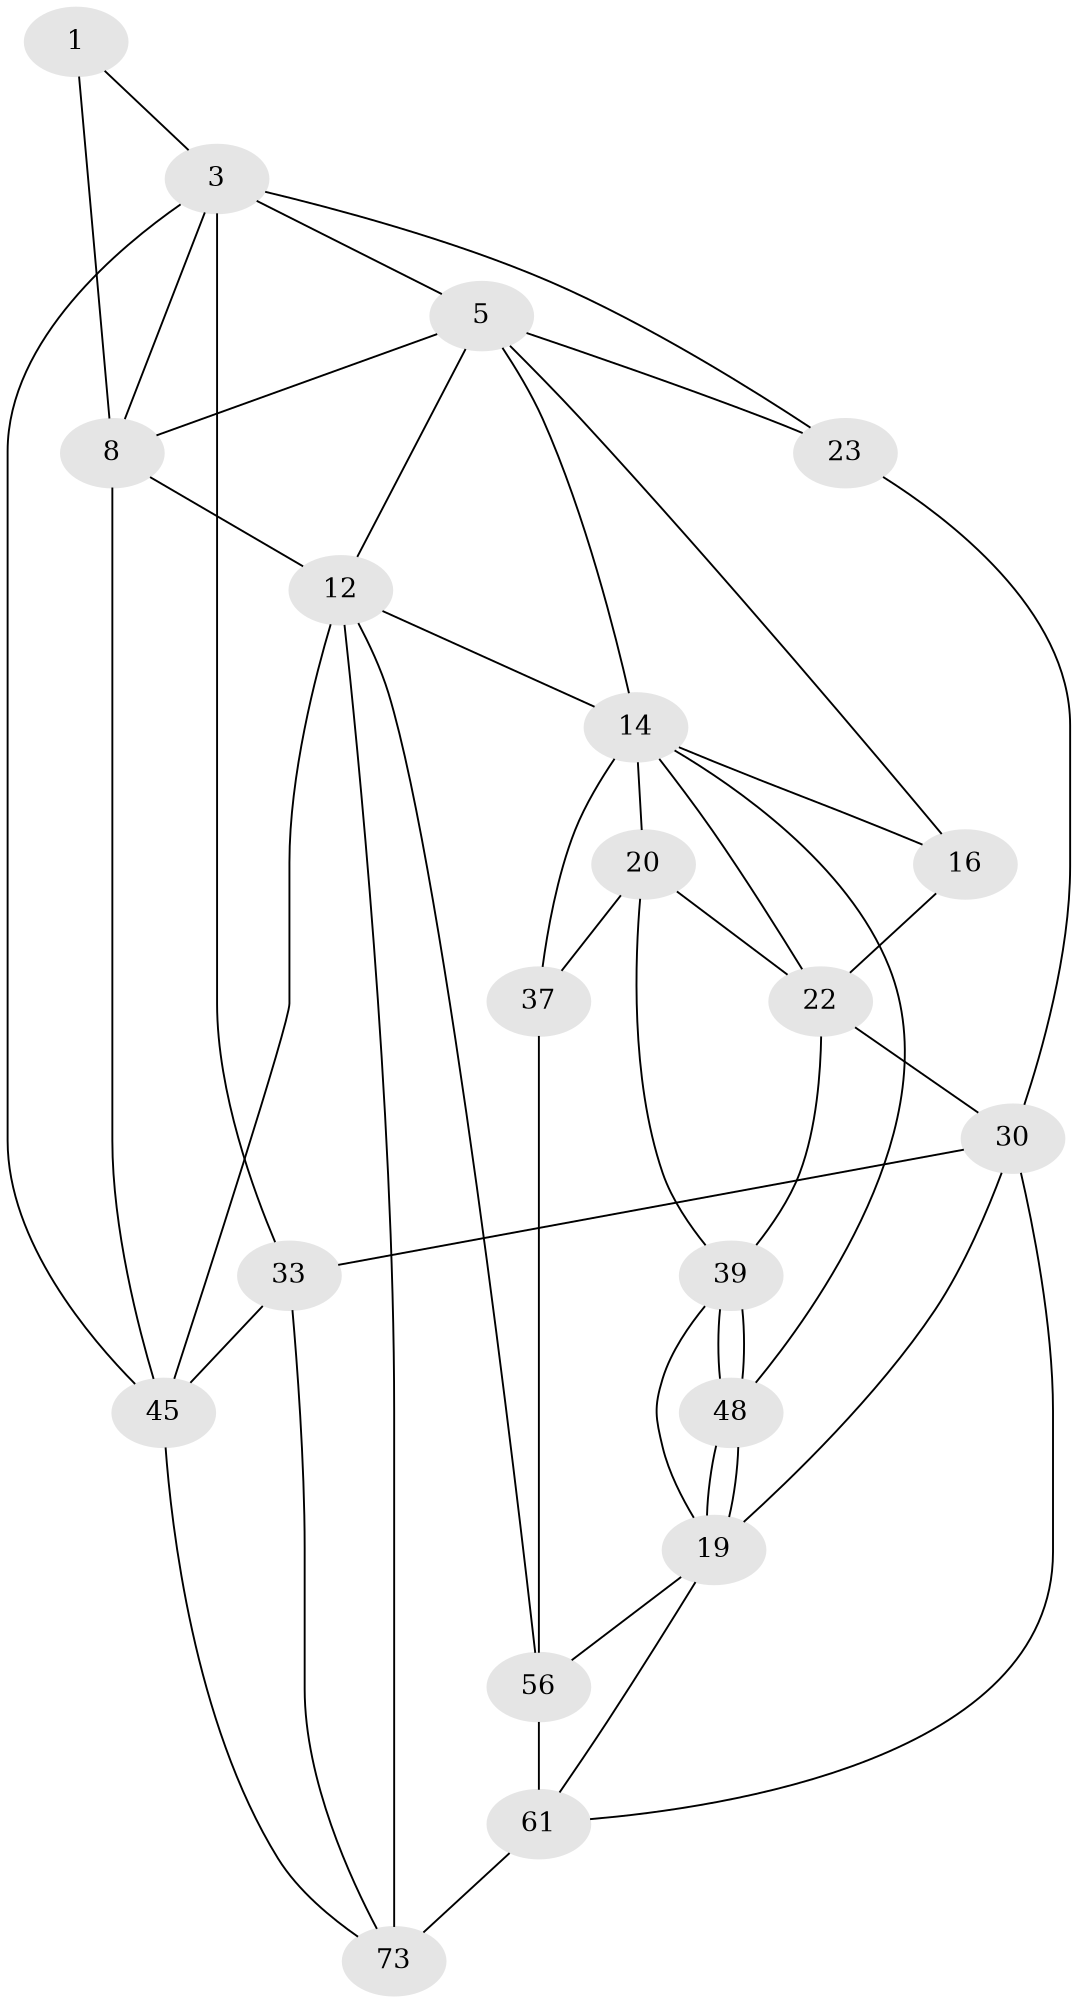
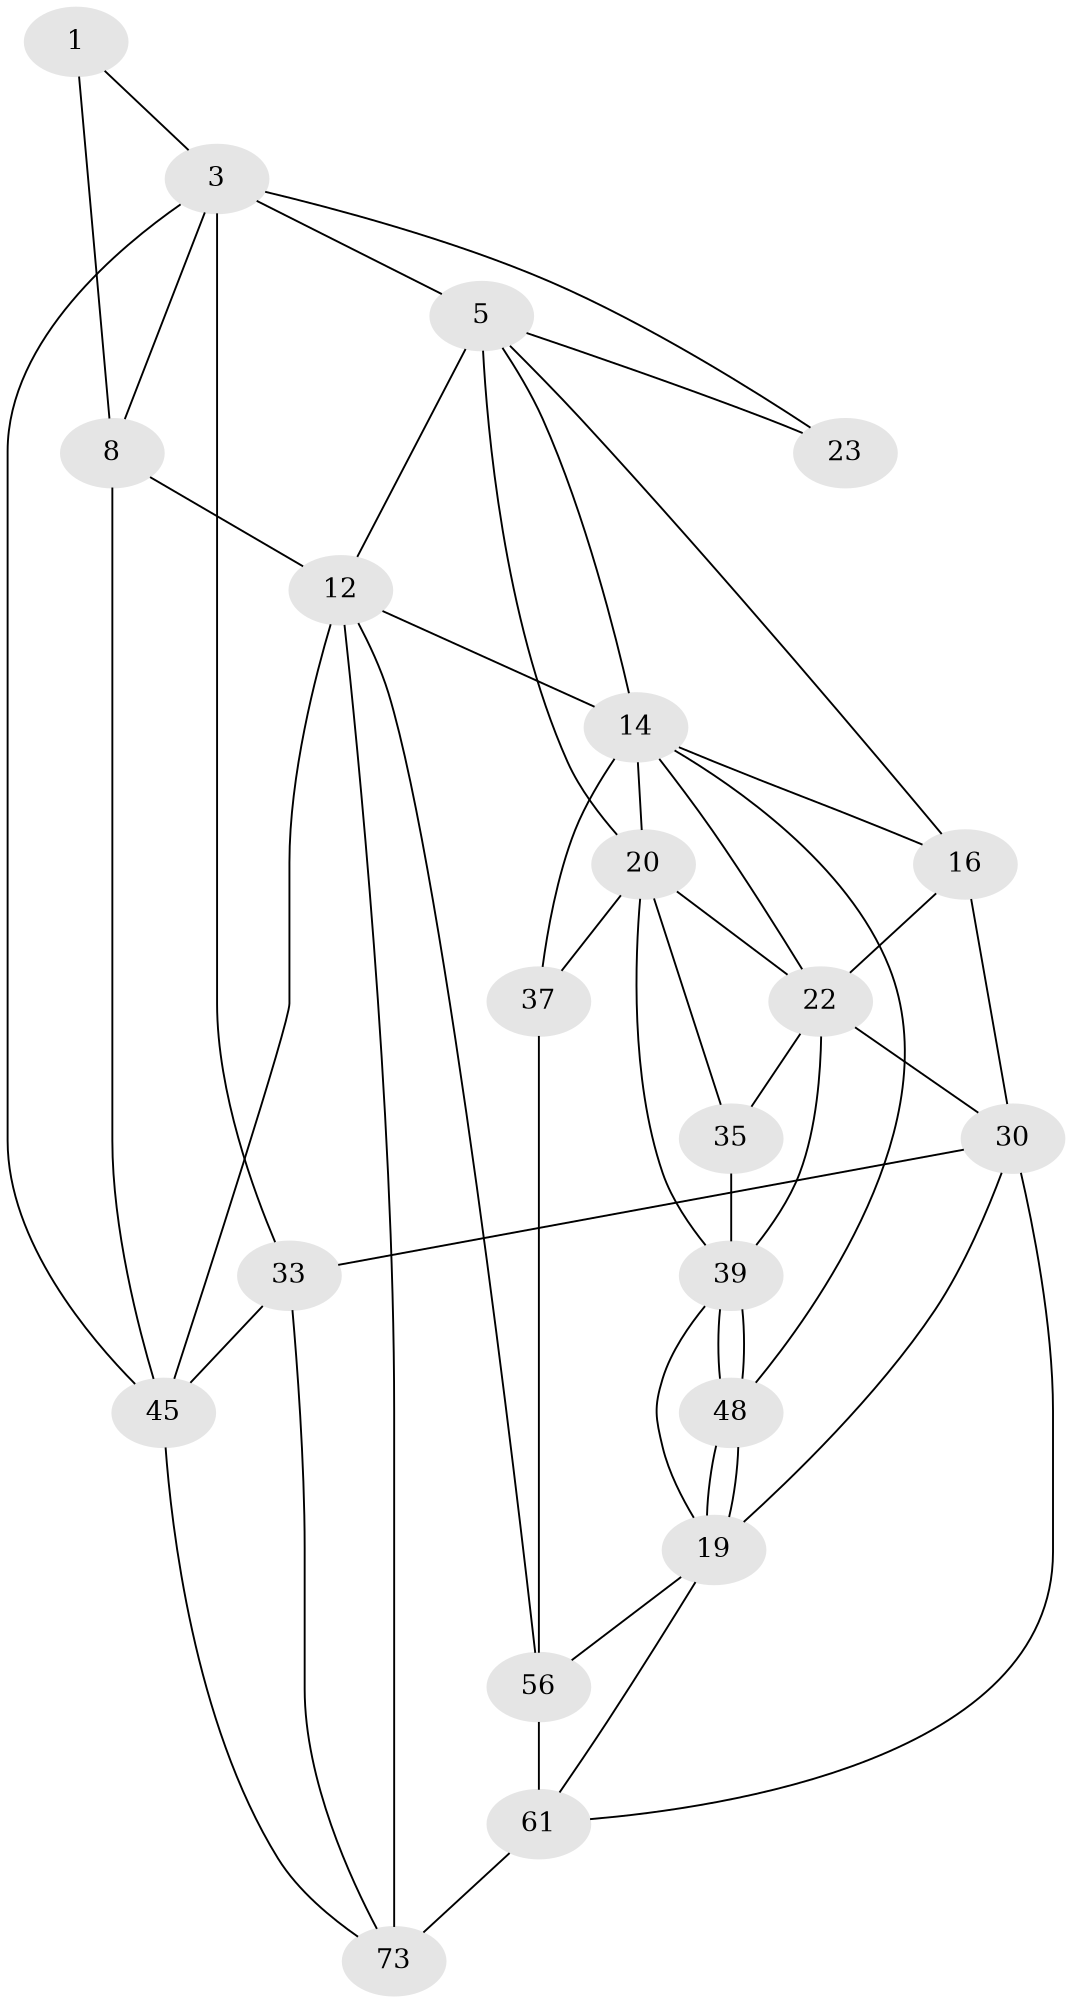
(297, 385) -> (517, 603)
(1070, 756) -> (989, 1002)
none -> (731, 1139)
